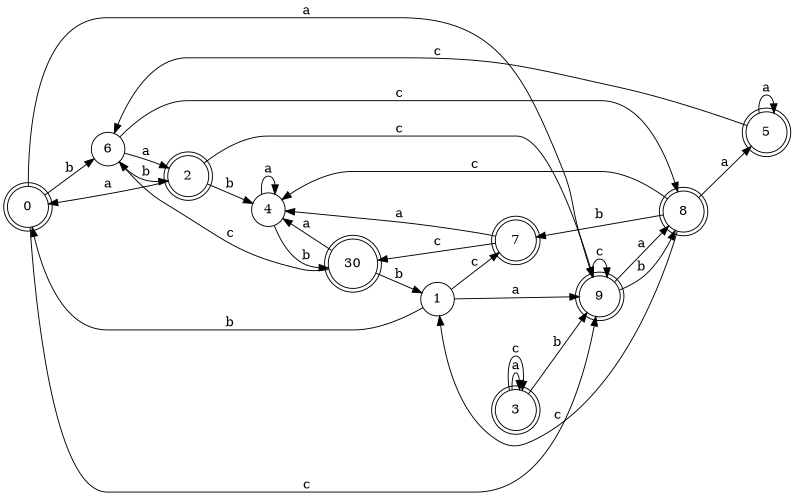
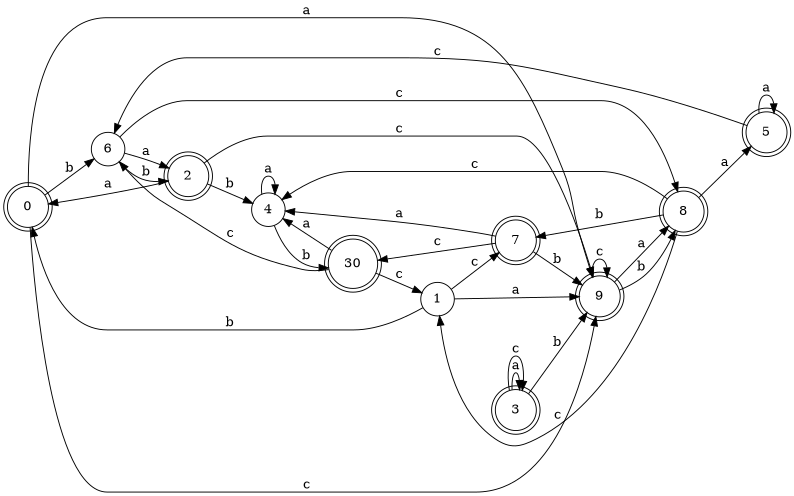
none -> (554, 266)
(399, 274) -> (399, 274)
